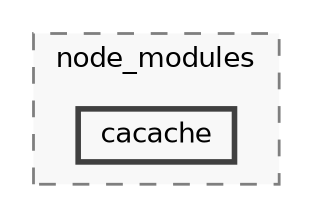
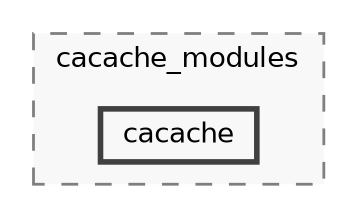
(156, 60) -> (179, 60)
